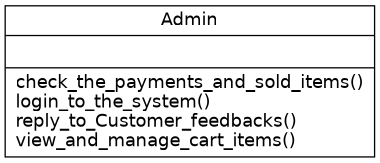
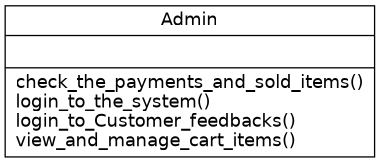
(156, 121) -> (156, 121)
